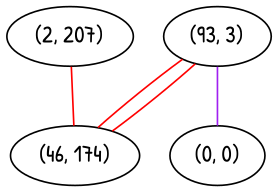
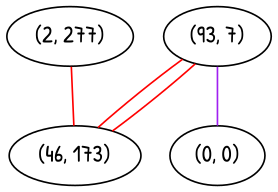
(70, 36) -> (70, 36)
(217, 36) -> (217, 36)
(75, 156) -> (75, 156)
